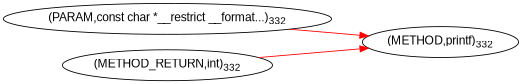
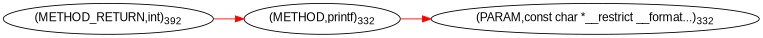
(325, 32) -> (411, 19)
(232, 64) -> (173, 18)
